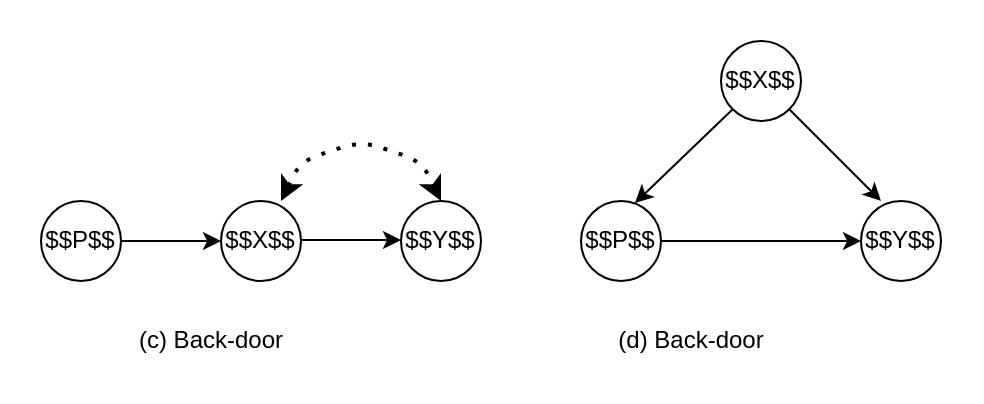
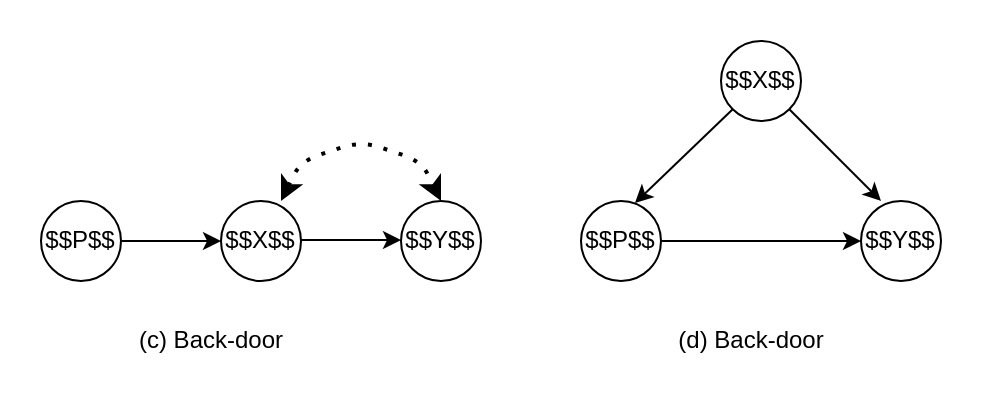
(691, 341) -> (751, 341)
